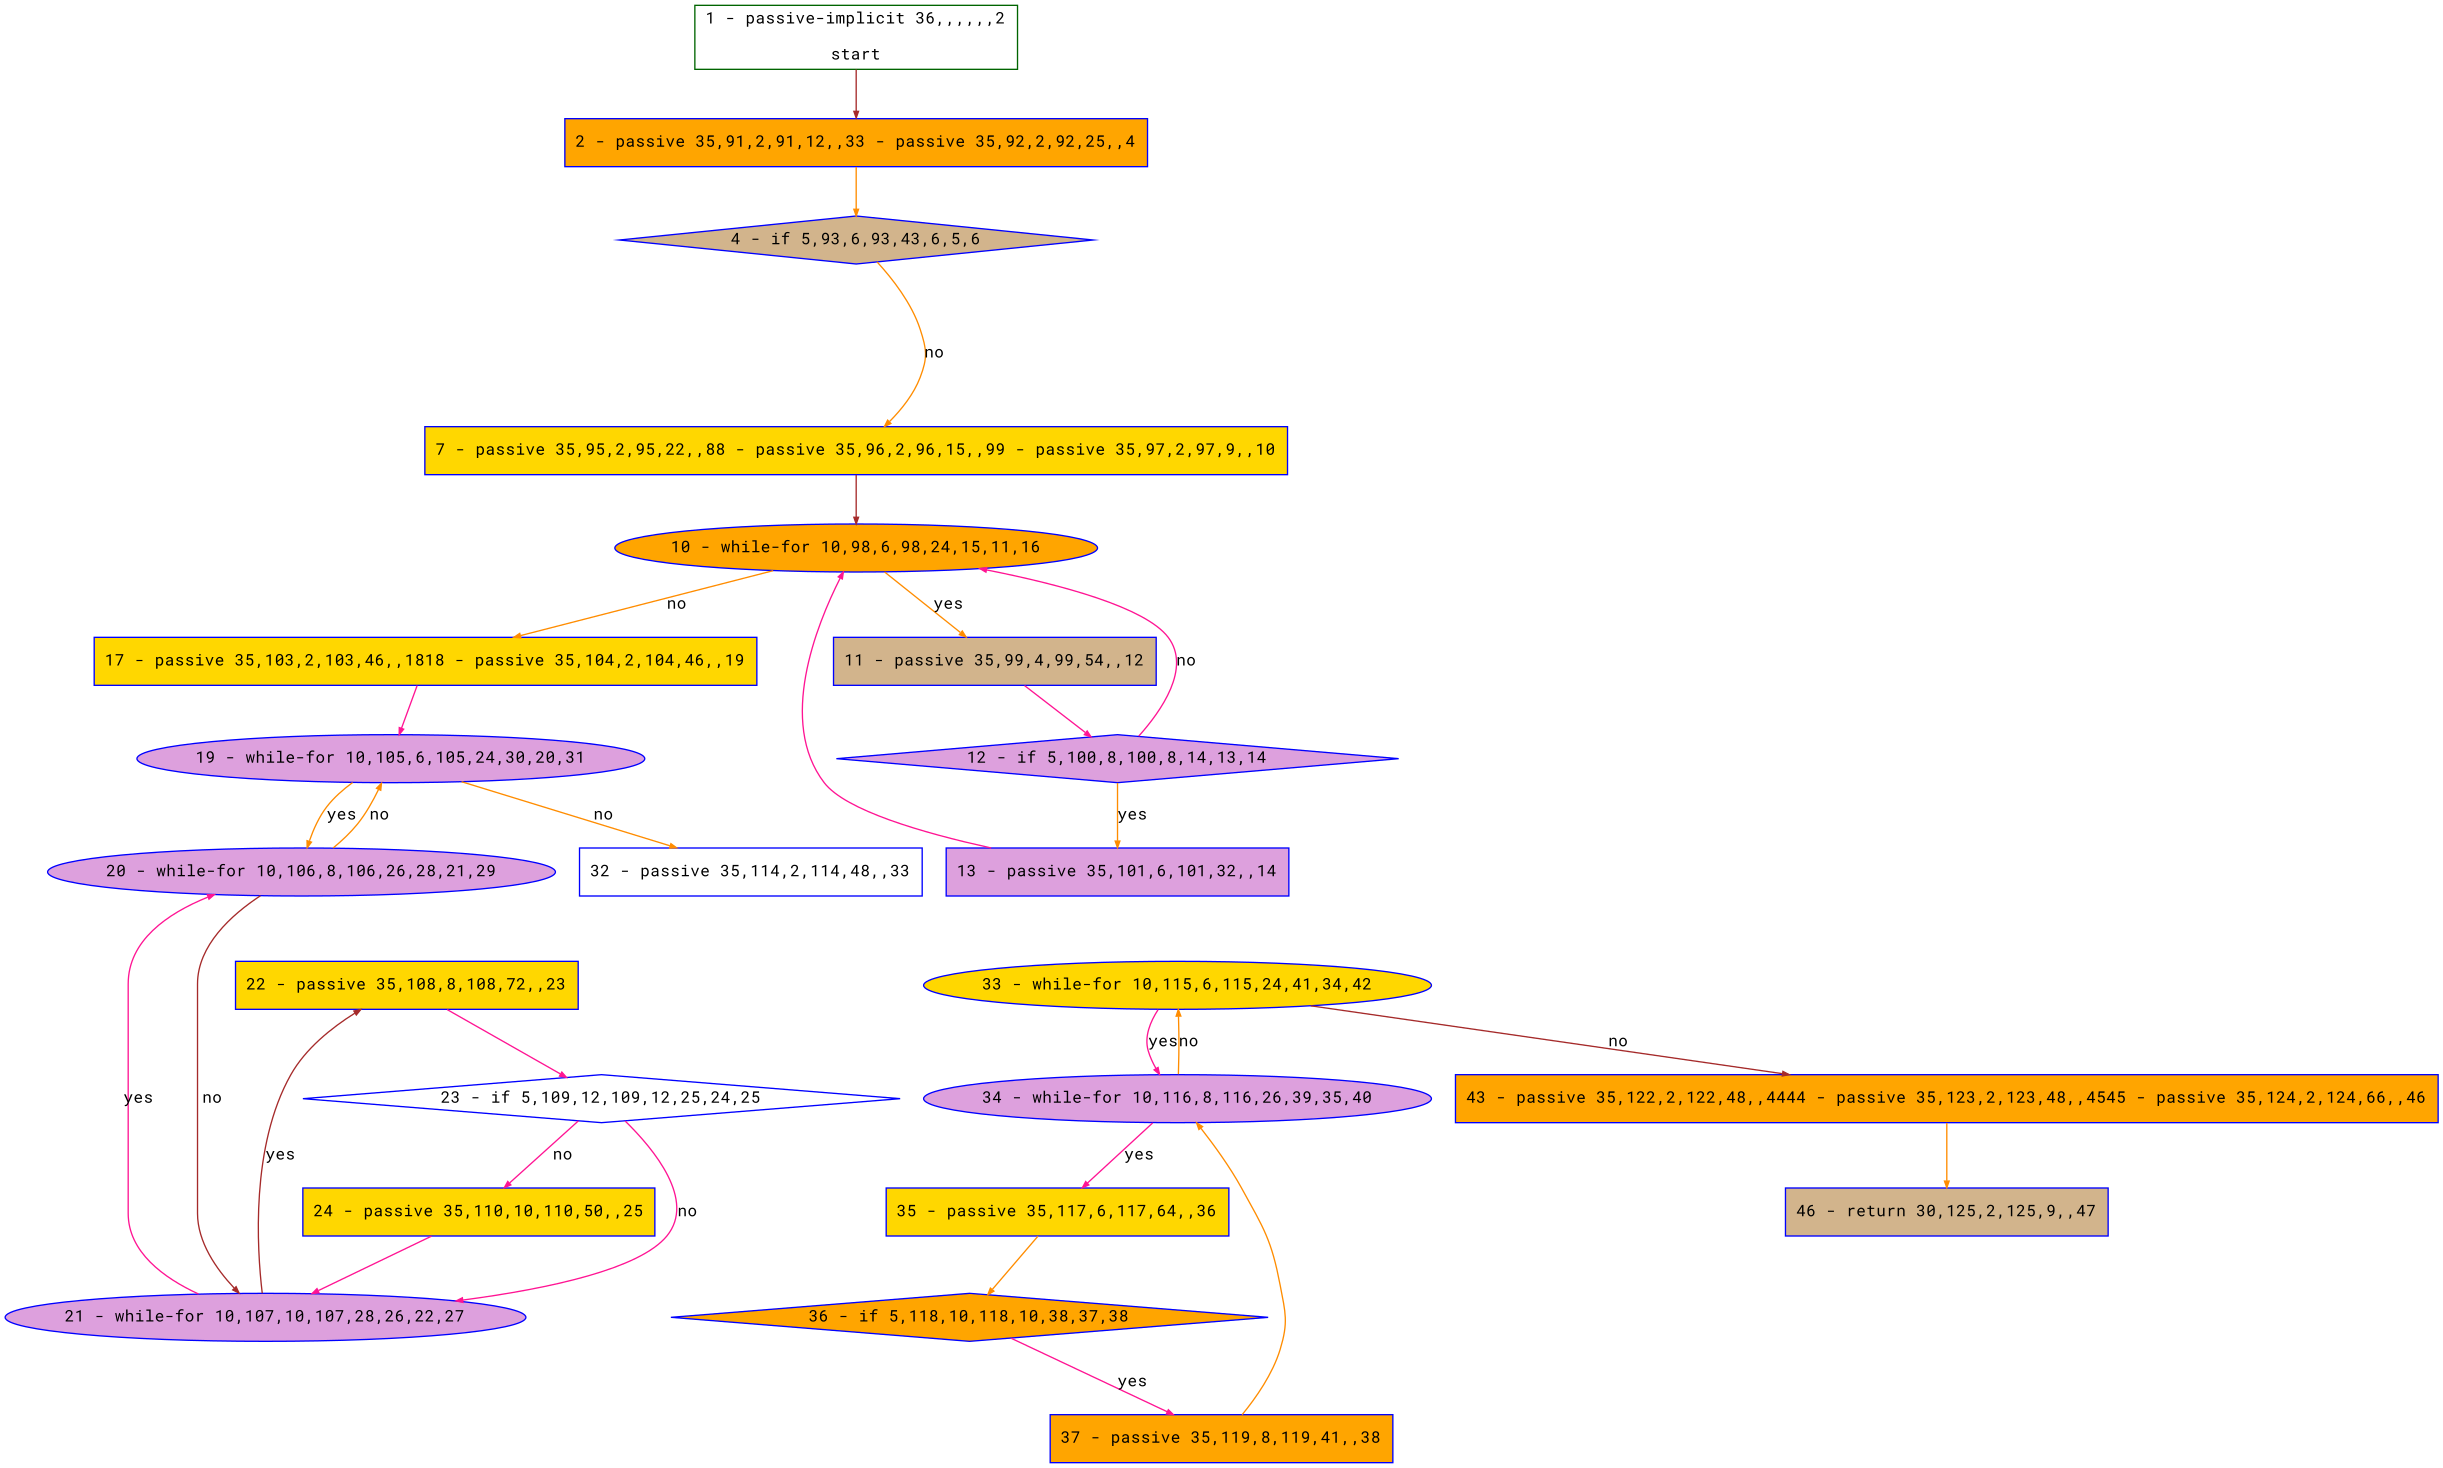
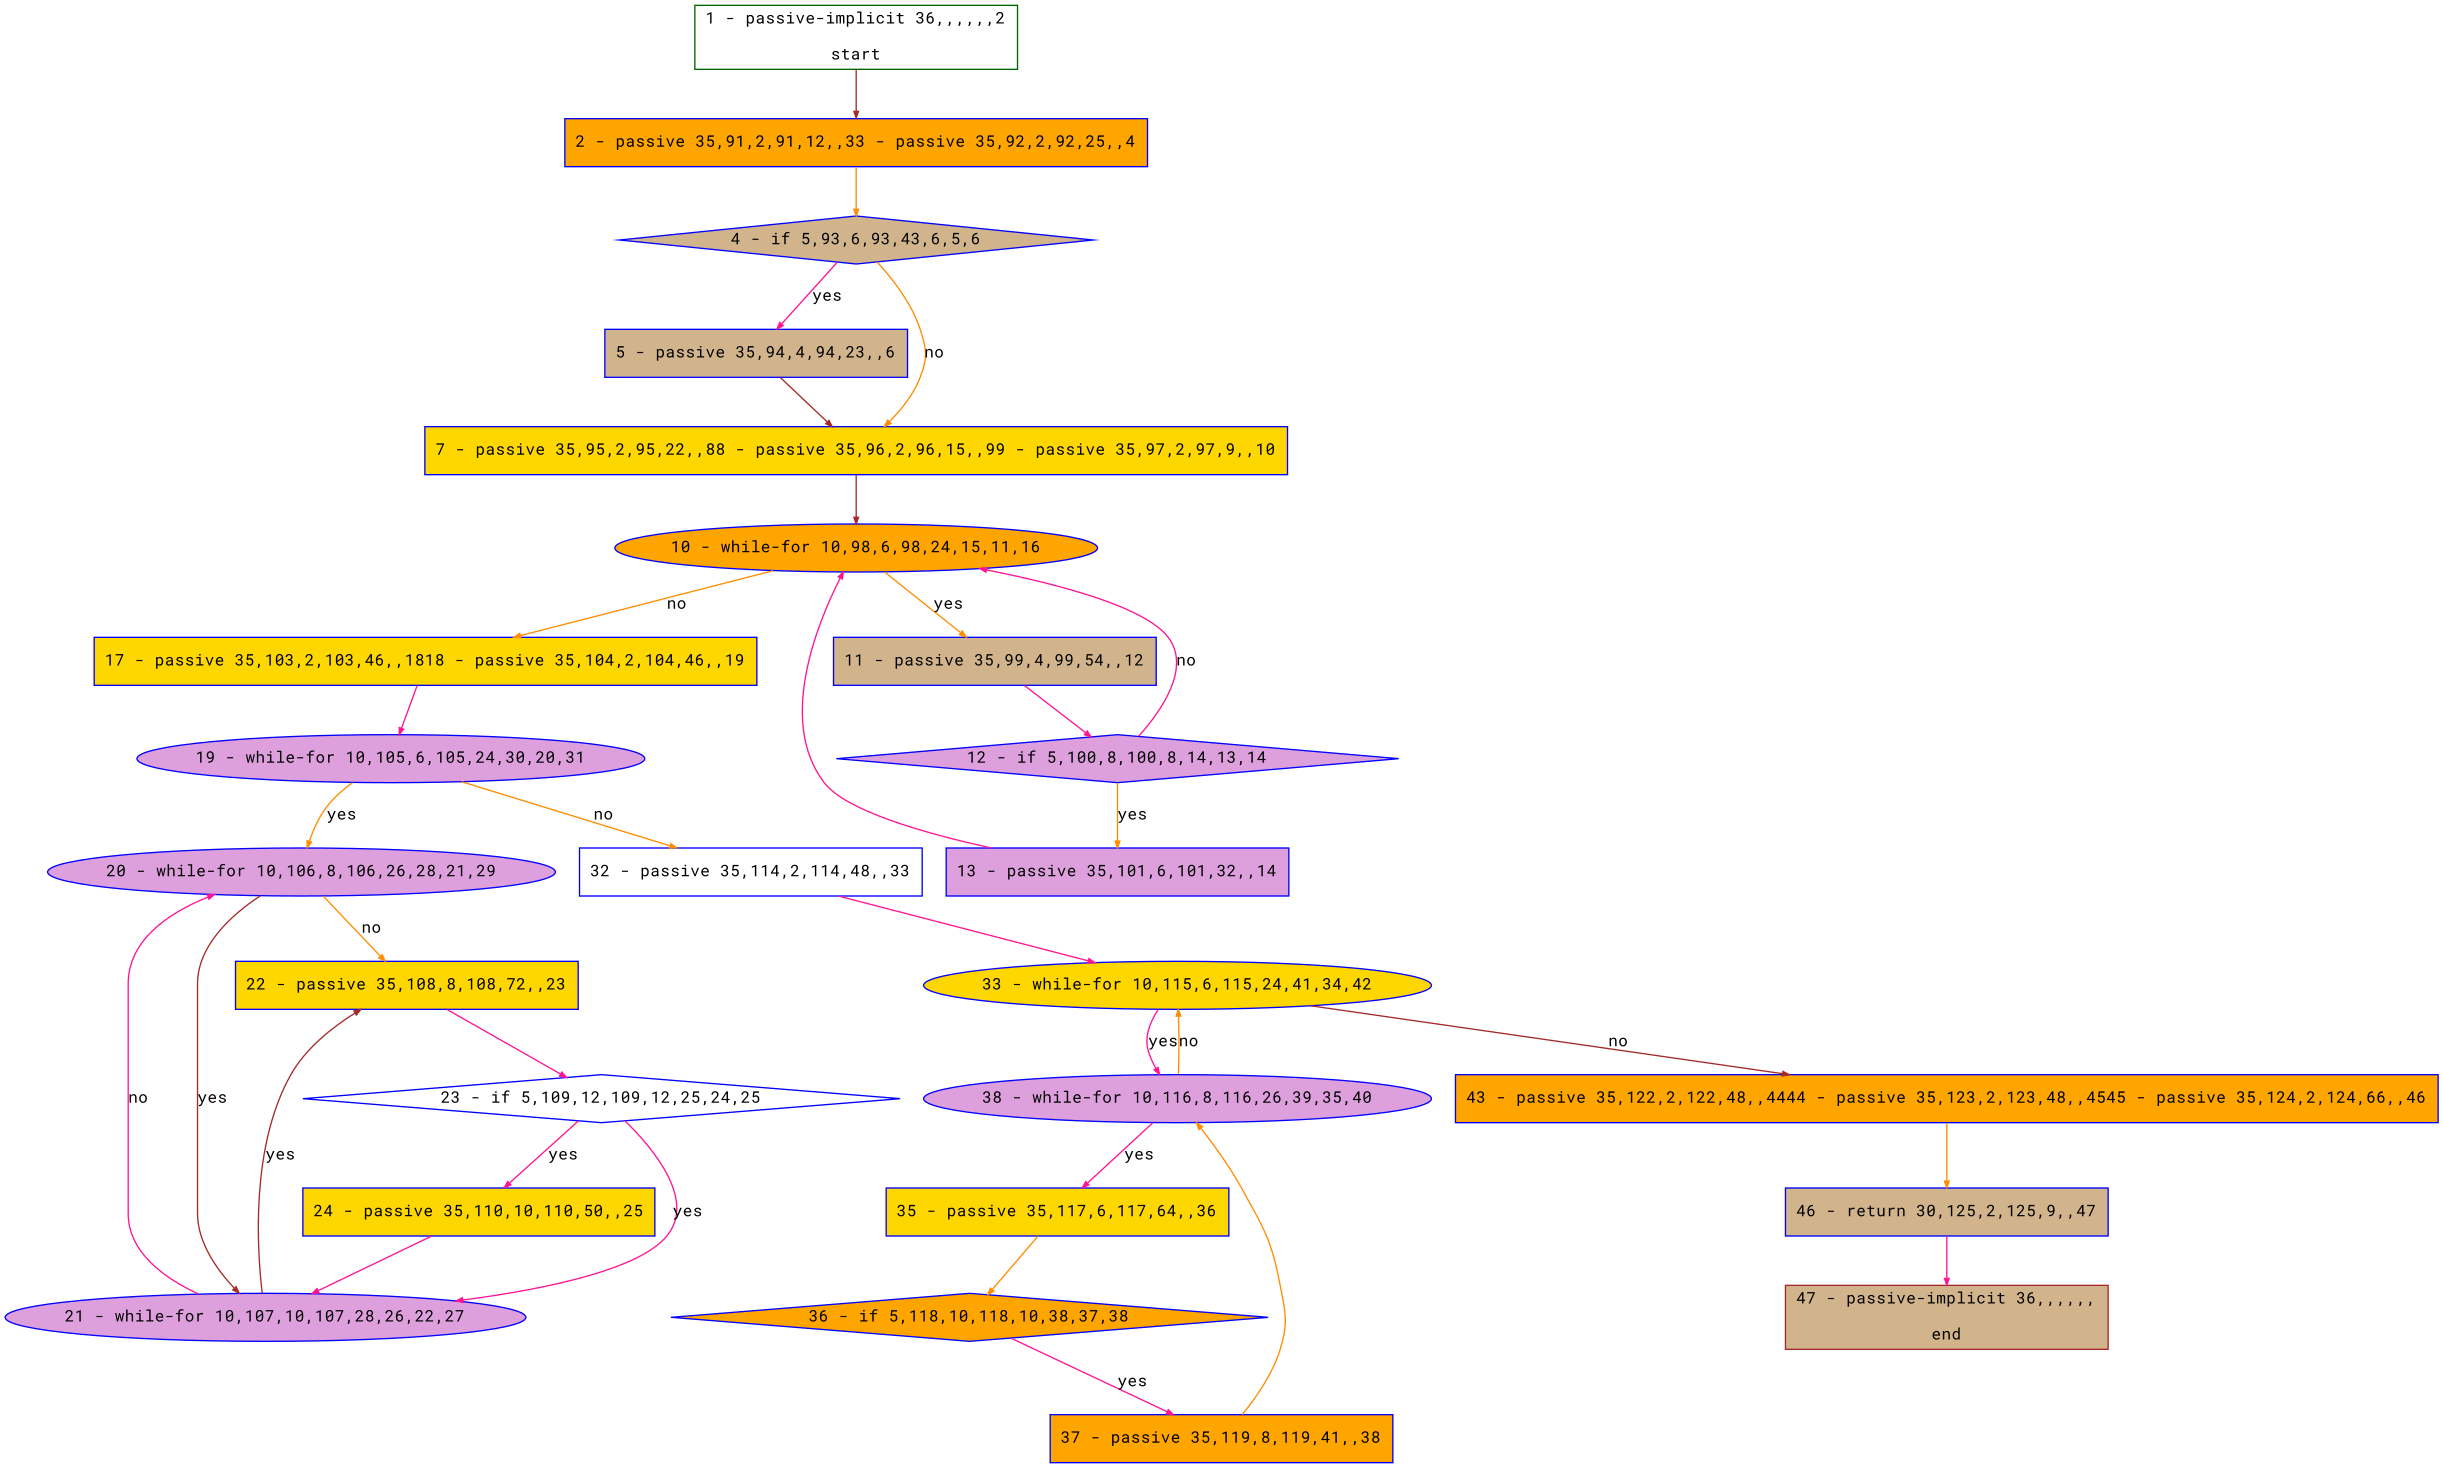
none -> (756, 353)
(359, 821) -> (352, 926)
none -> (964, 928)
(139, 1099) -> (139, 1099)
(213, 1099) -> (213, 1099)
(1178, 1099) -> (1178, 1099)
(564, 1155) -> (564, 1155)
(688, 1212) -> (688, 1212)
none -> (1947, 1317)
